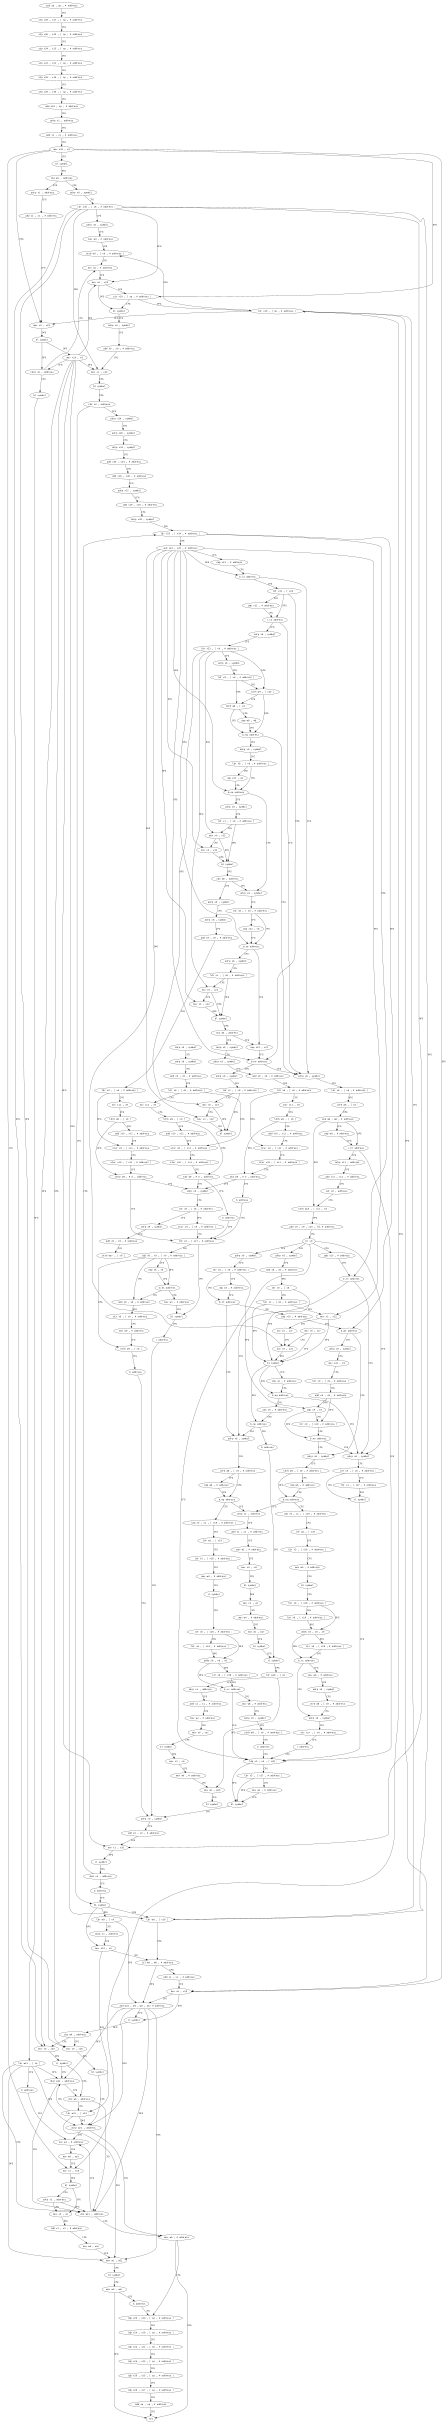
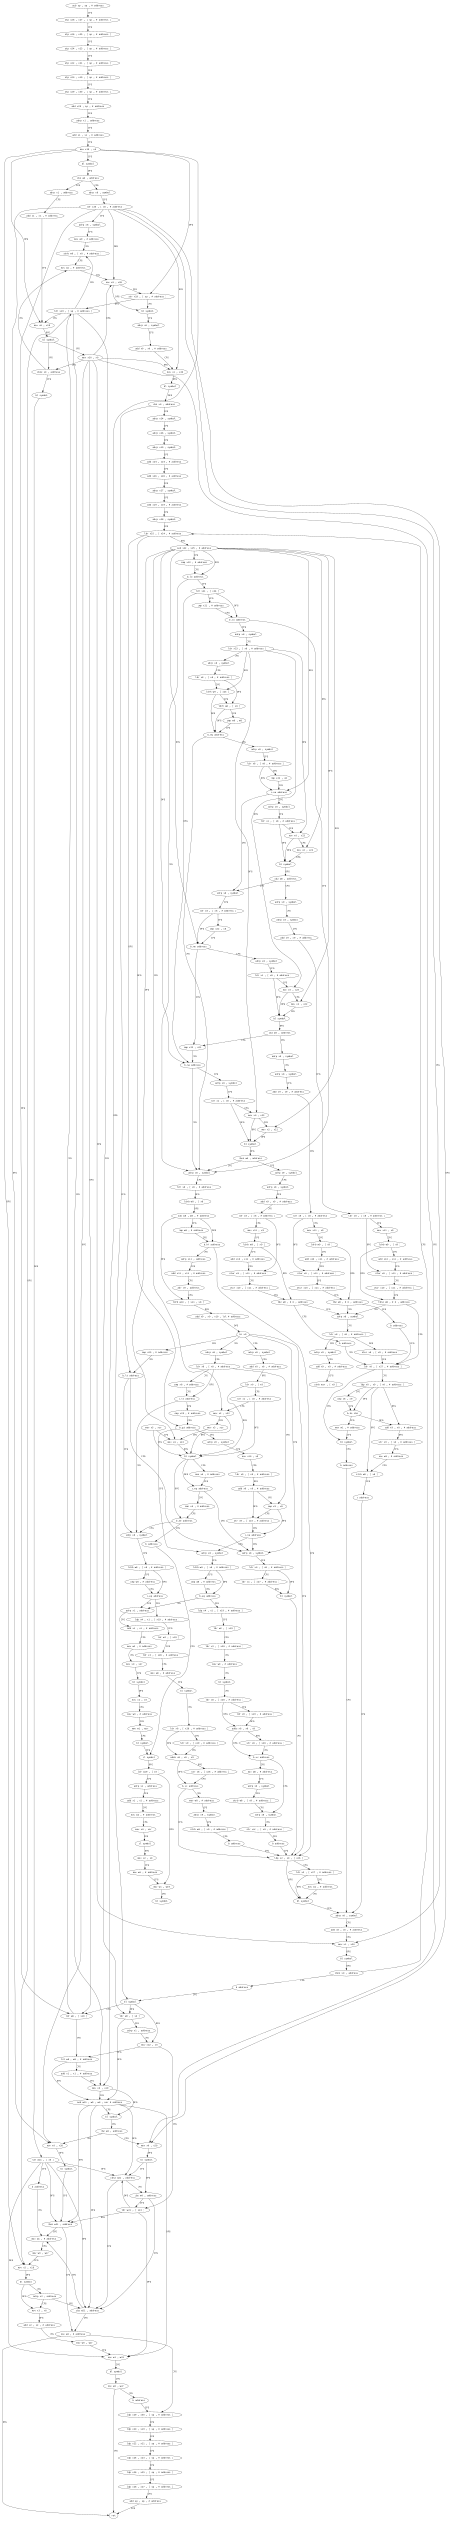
none -> (250, 1158)
none -> (105, 1161)
(167, 1288) -> (353, 1413)
